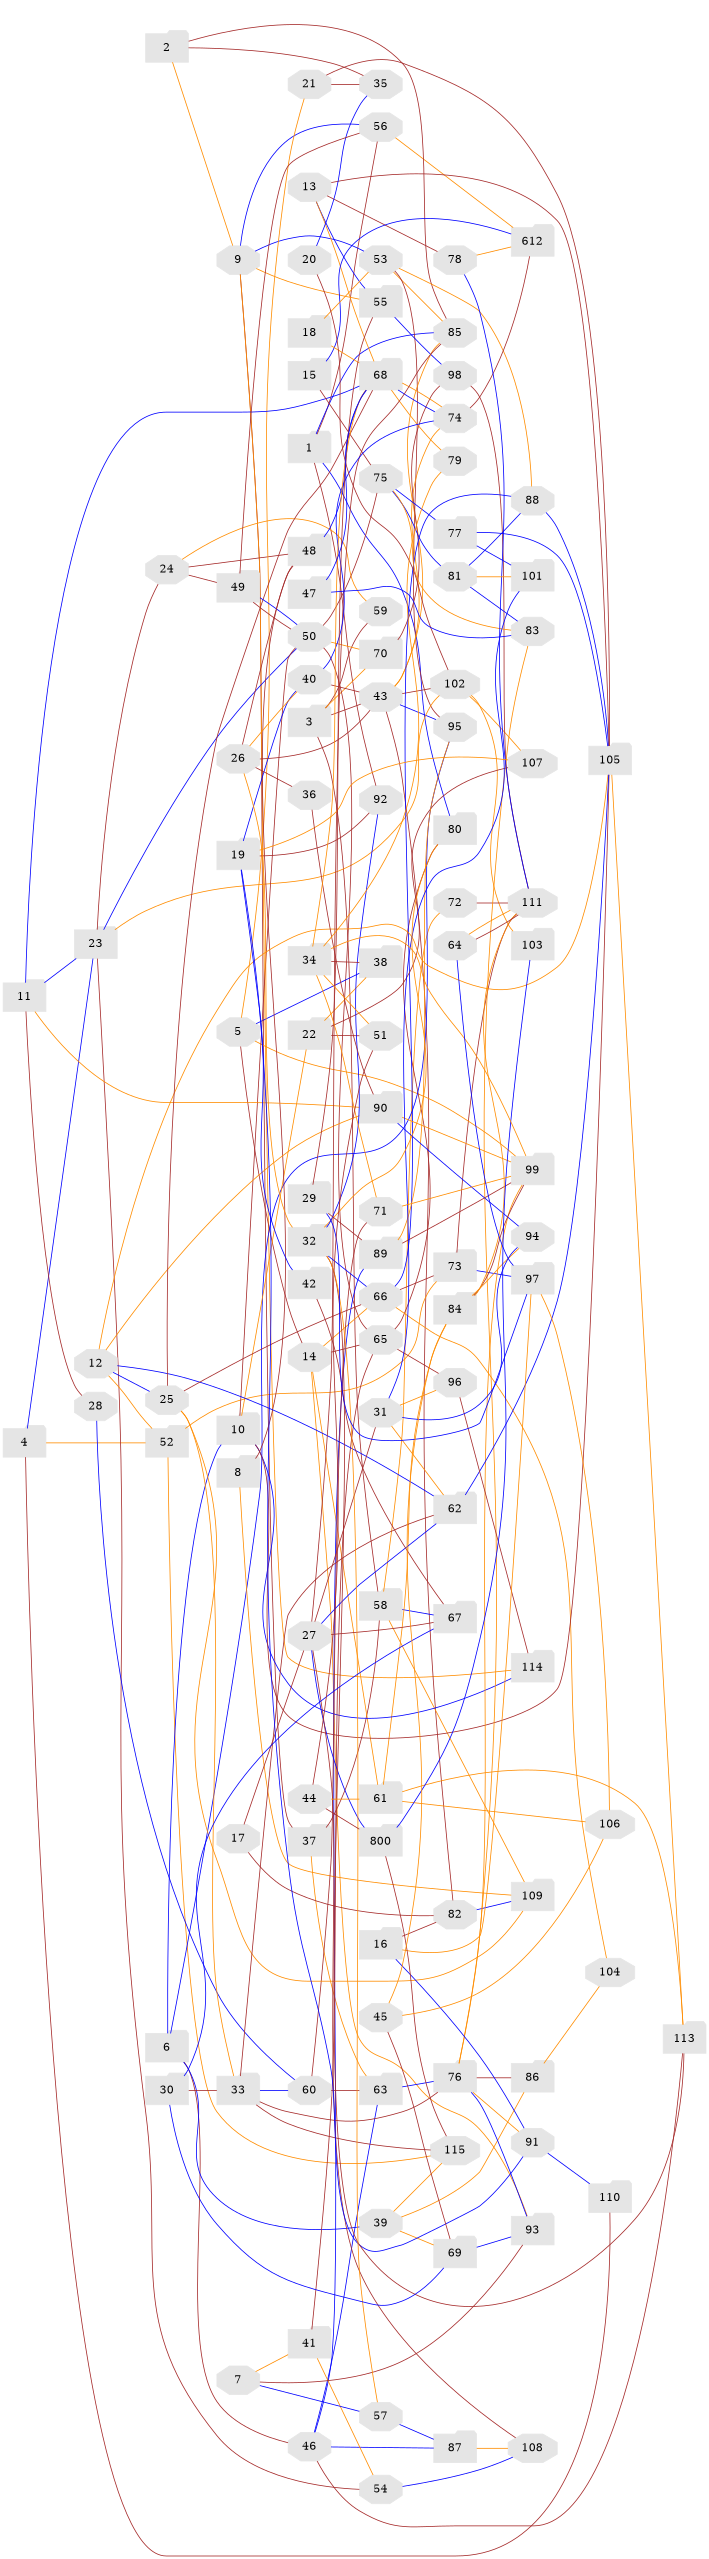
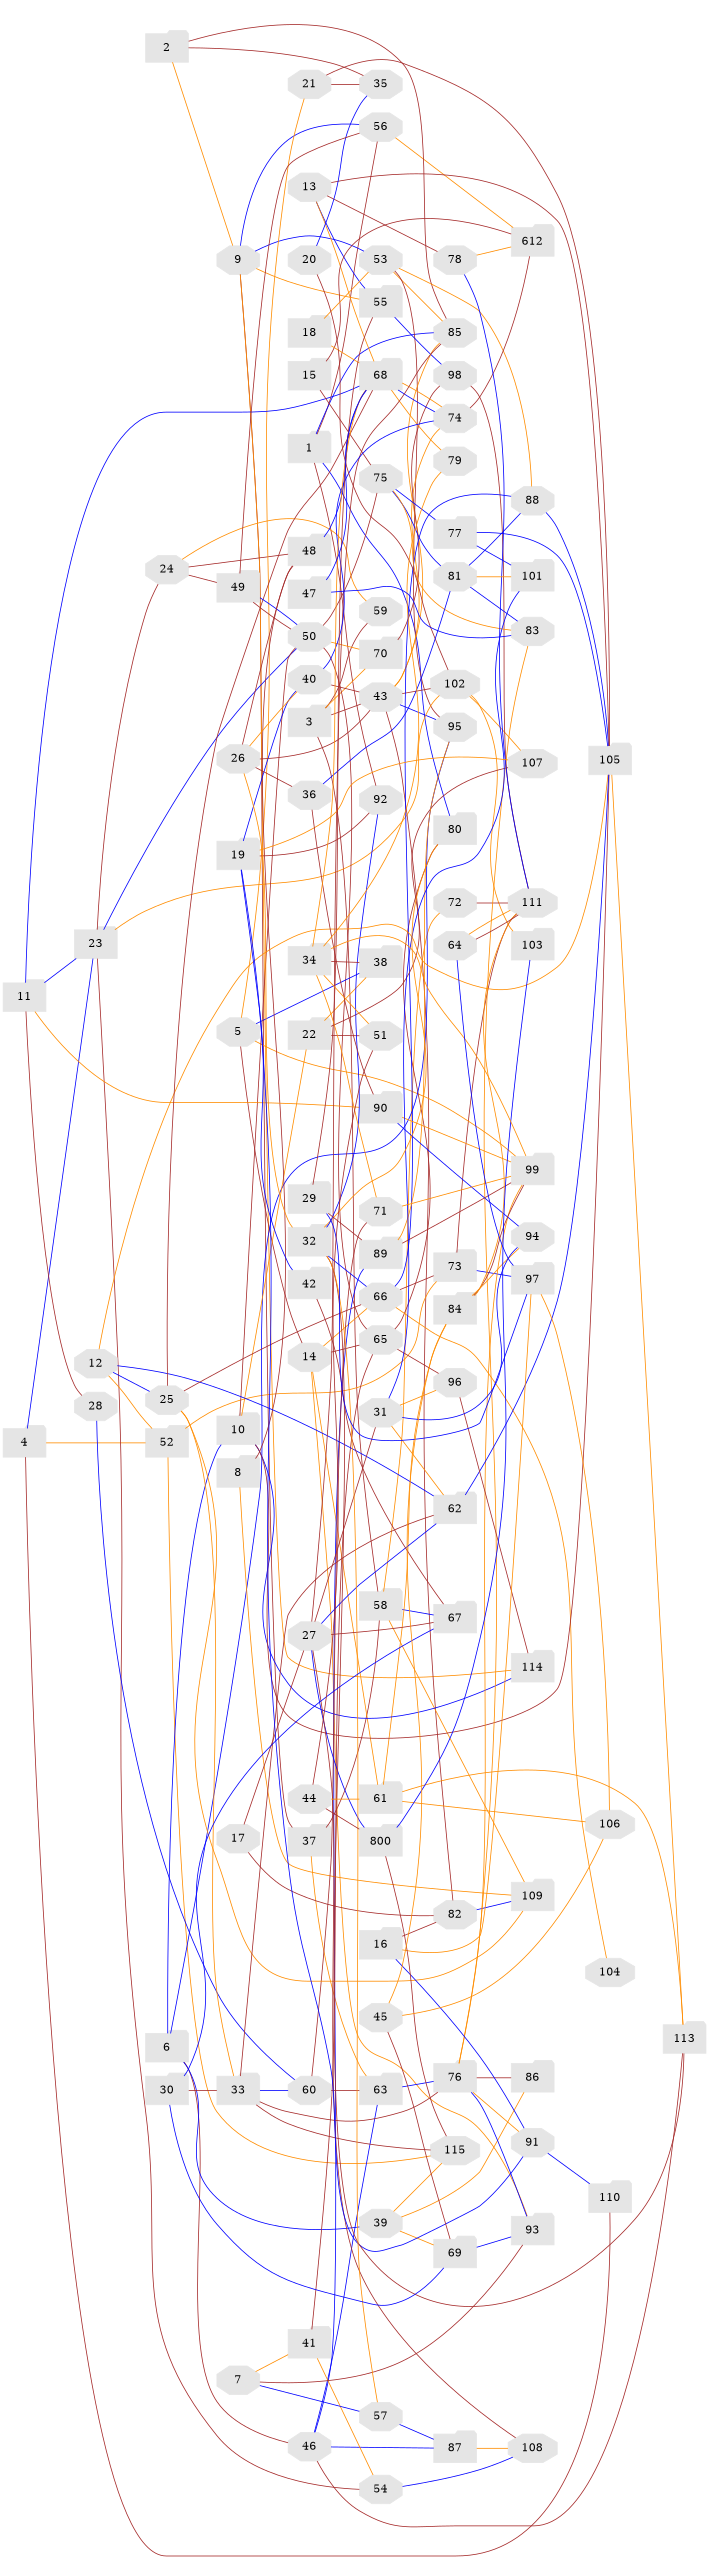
(370, 232) -> (370, 232)
none -> (398, 724)
(217, 1215) -> none
(572, 2025) -> none
